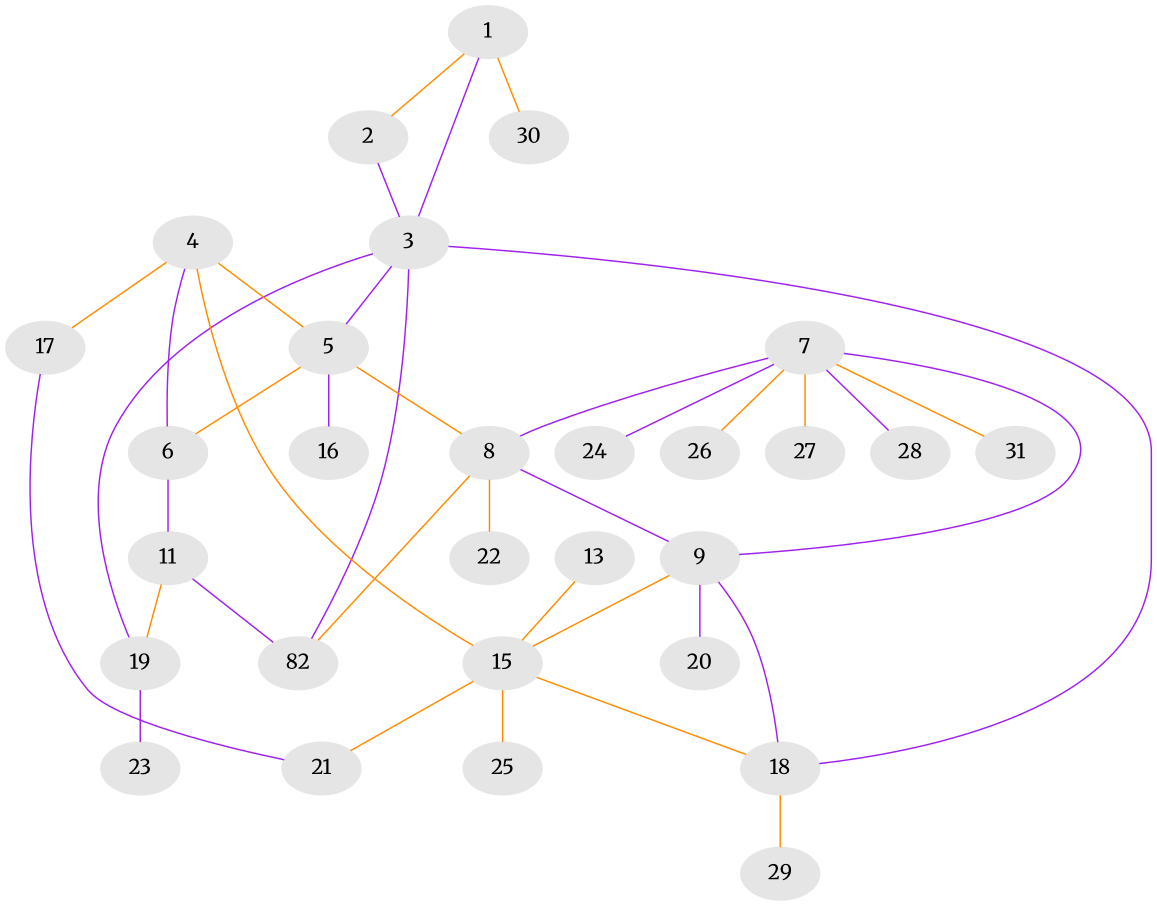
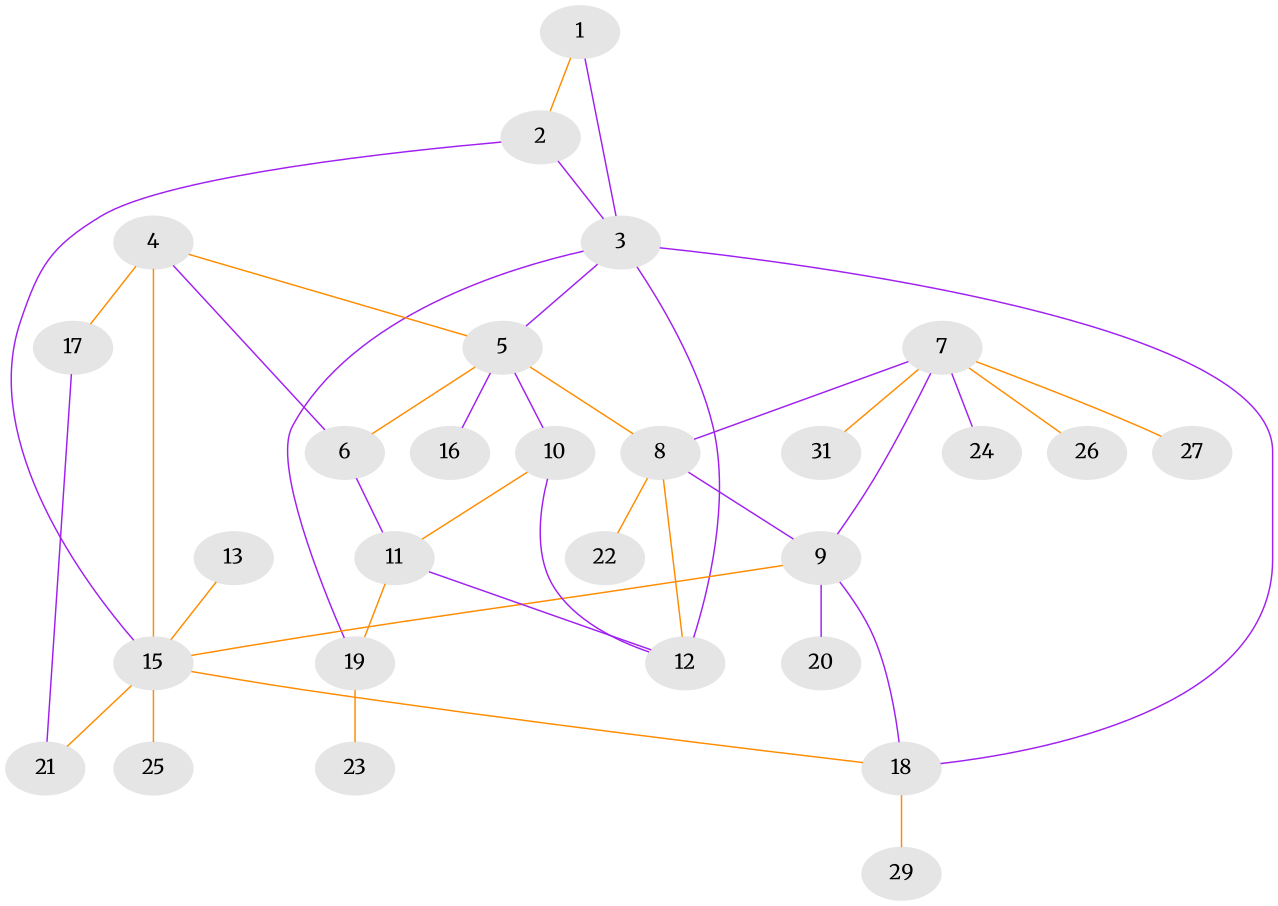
(529, 137) -> none
none -> (68, 239)
none -> (555, 453)
(910, 453) -> none
(298, 663) -> (685, 663)
(140, 710) -> (355, 716)
